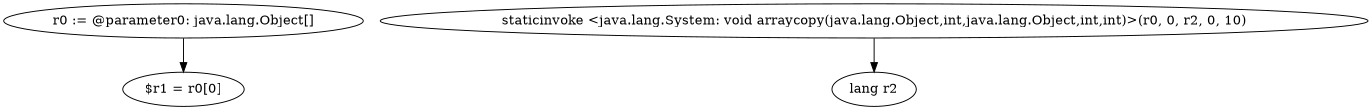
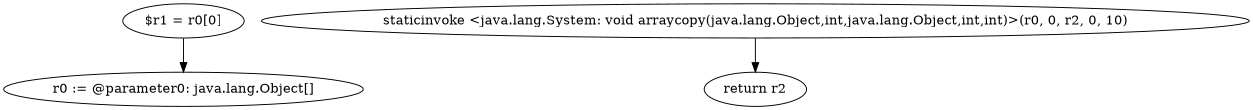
(183, 50) -> (183, 50)
(874, 89) -> (755, 89)
